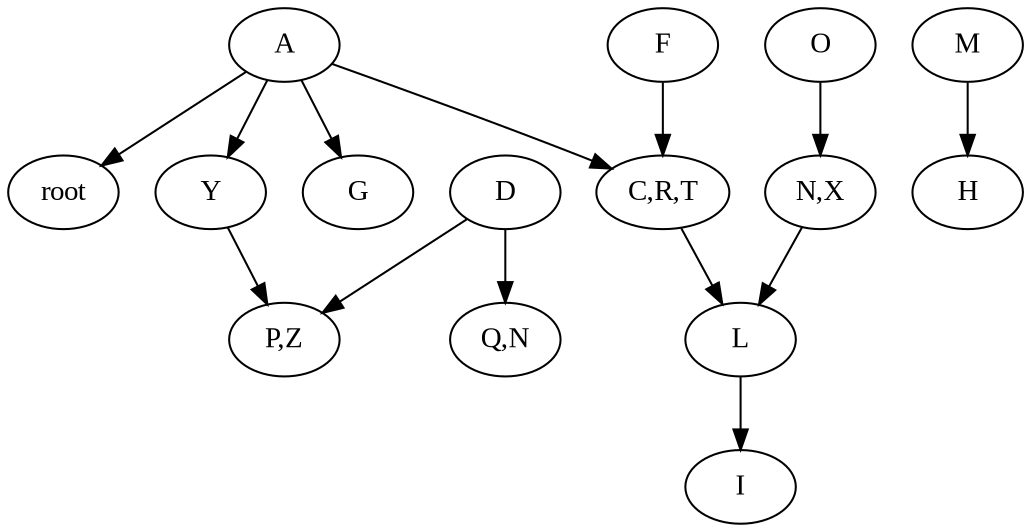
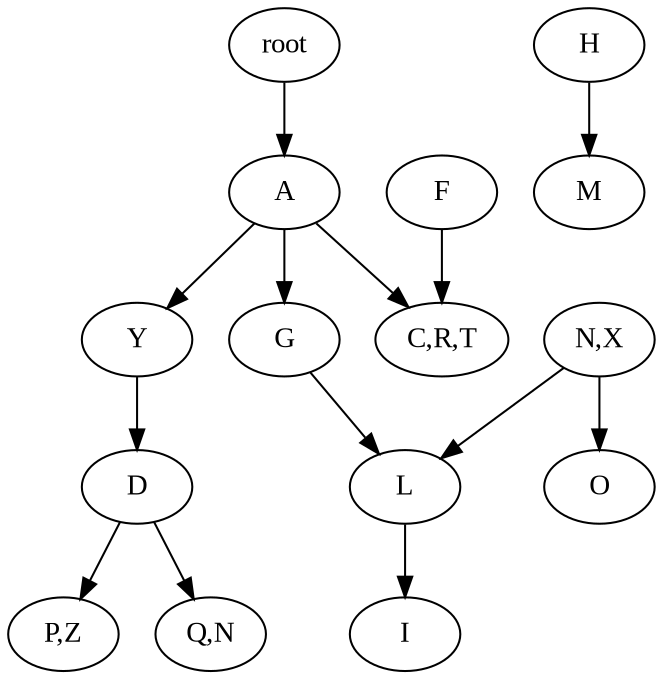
(820, 109) -> (599, 403)
(968, 109) -> (589, 109)
(182, 113) -> (284, 109)
(243, 257) -> (137, 403)
(697, 257) -> (338, 405)
